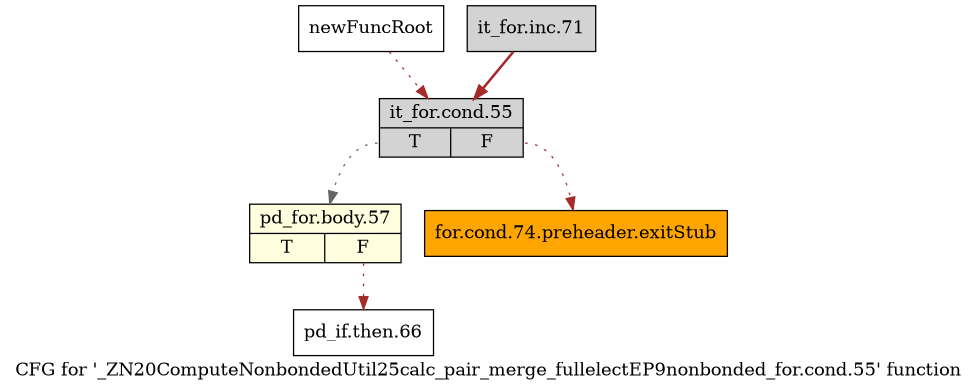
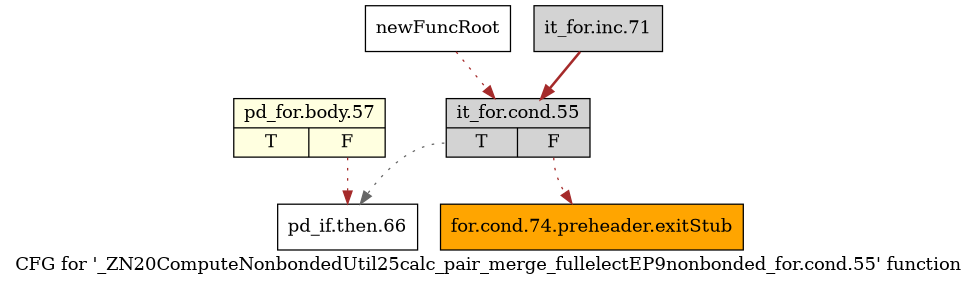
(348, 160) -> (401, 159)
